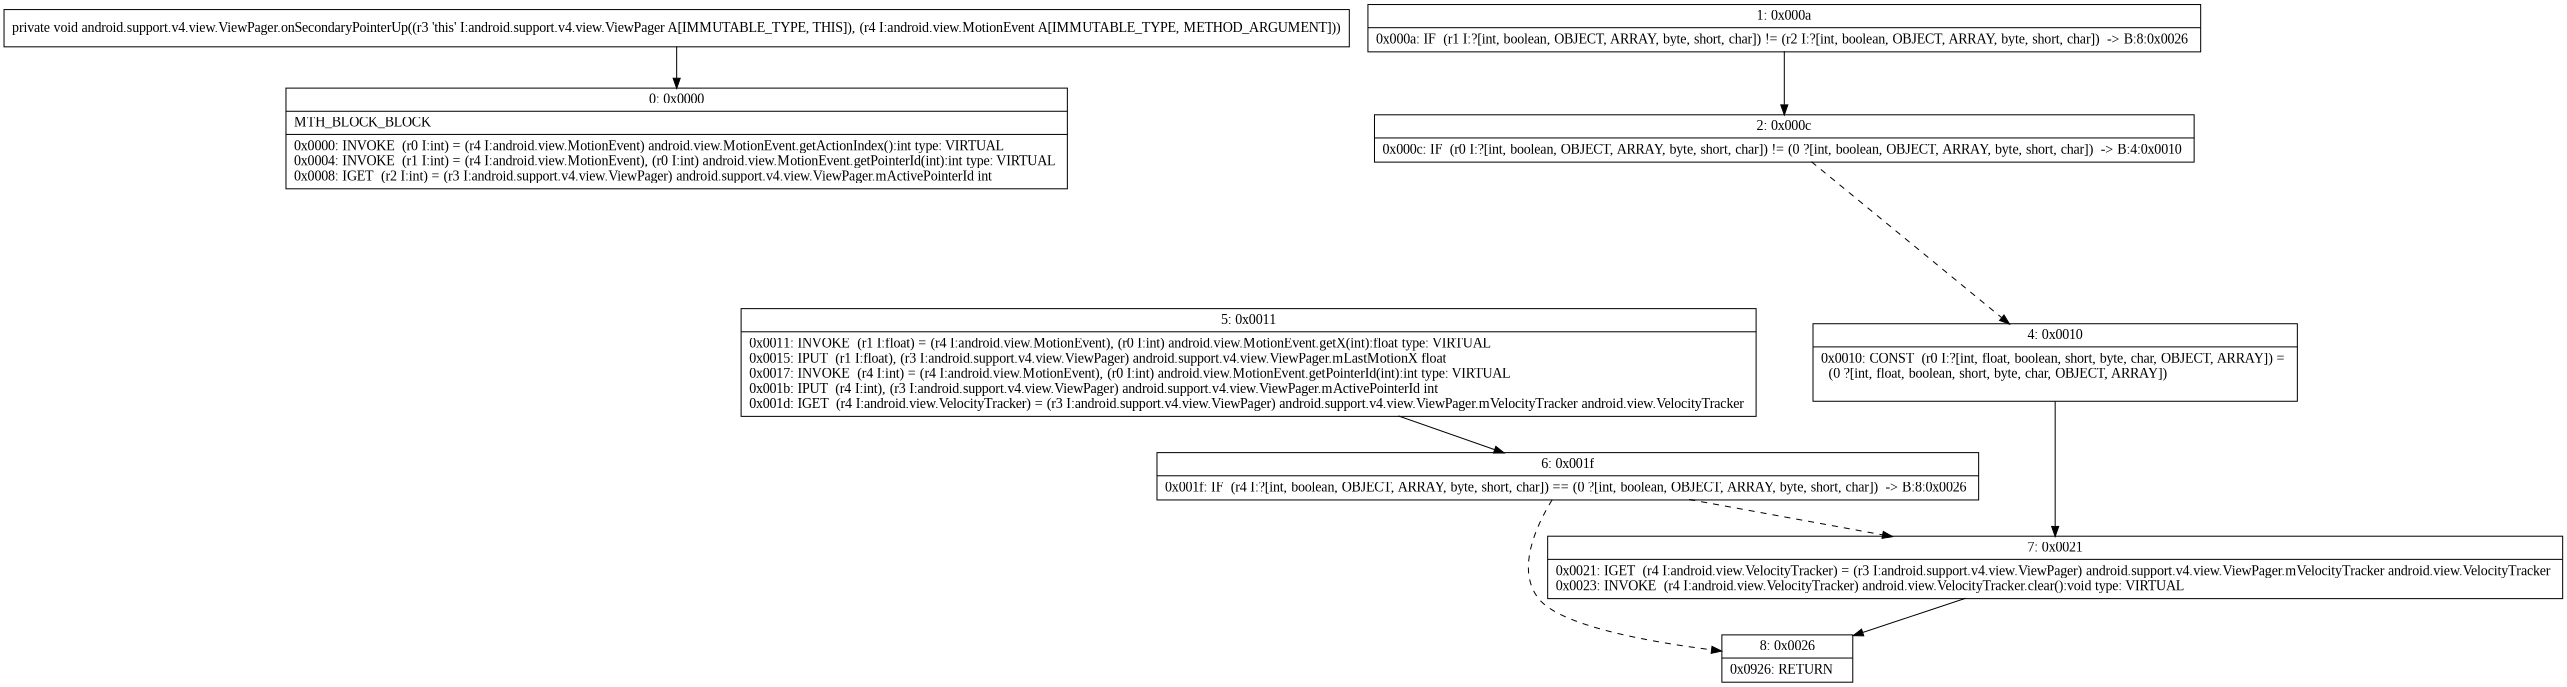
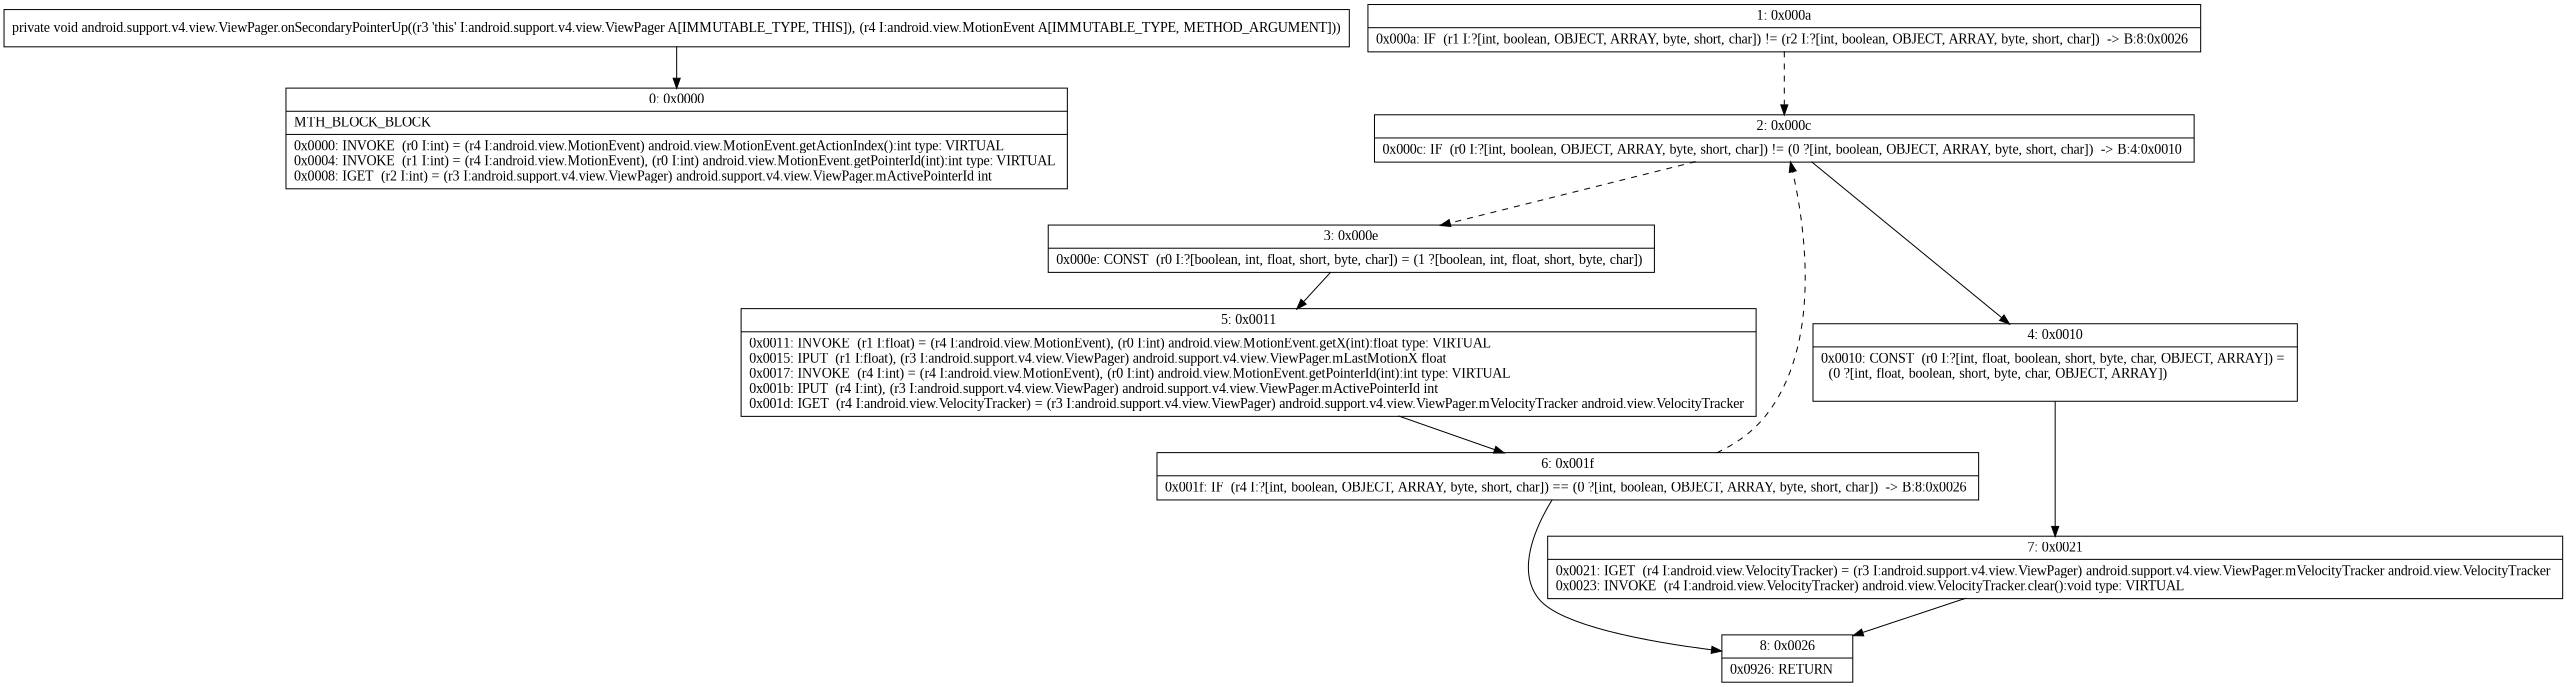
(1784, 78) -> (1784, 78)
(1907, 240) -> (1907, 240)
none -> (1351, 249)
(1786, 517) -> (1801, 328)
(1571, 619) -> (1571, 619)
